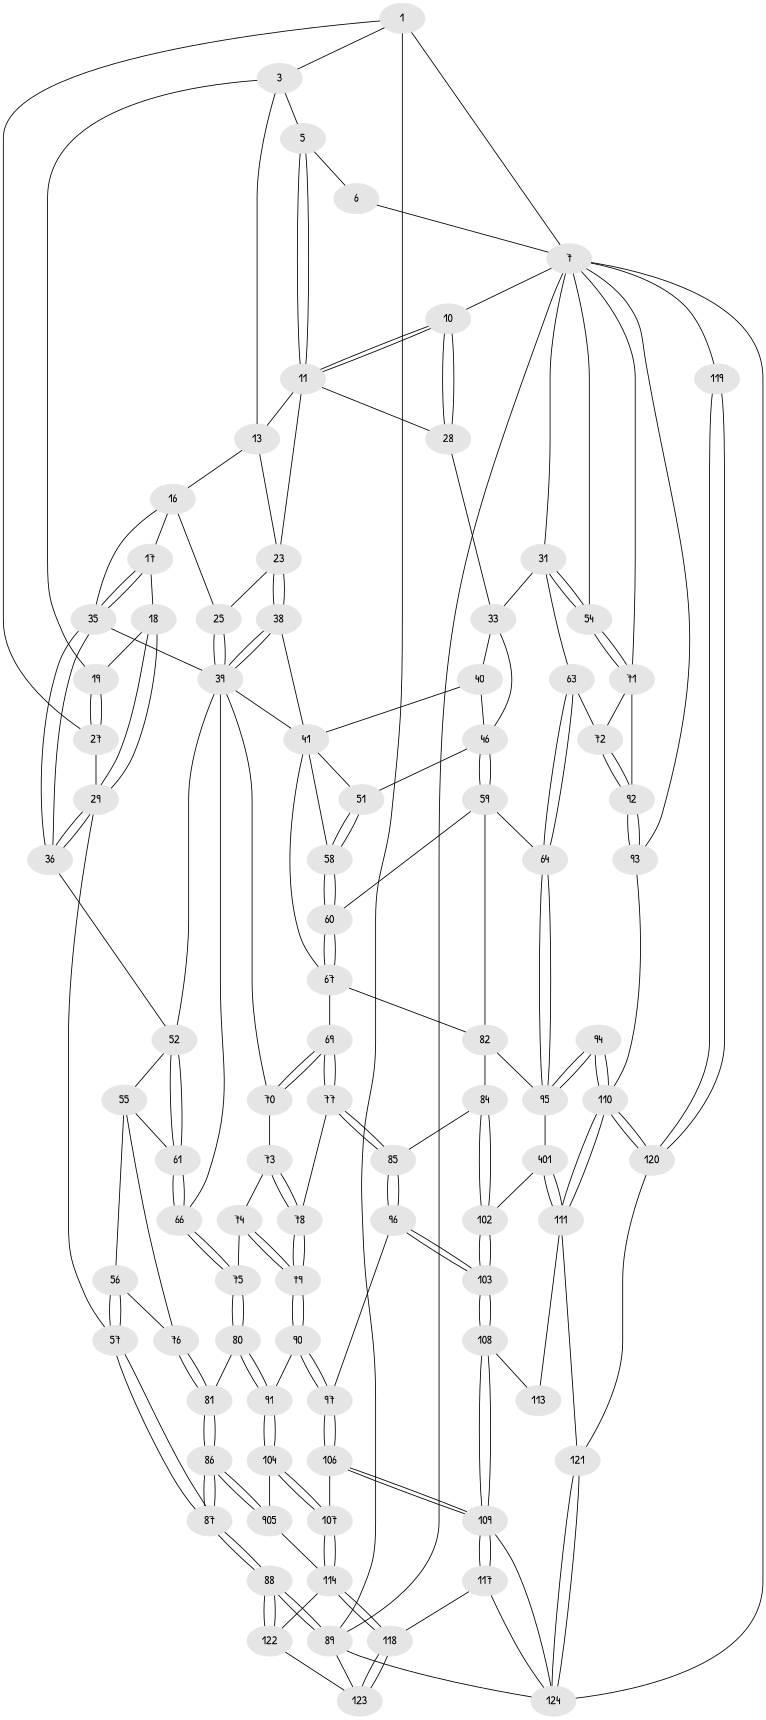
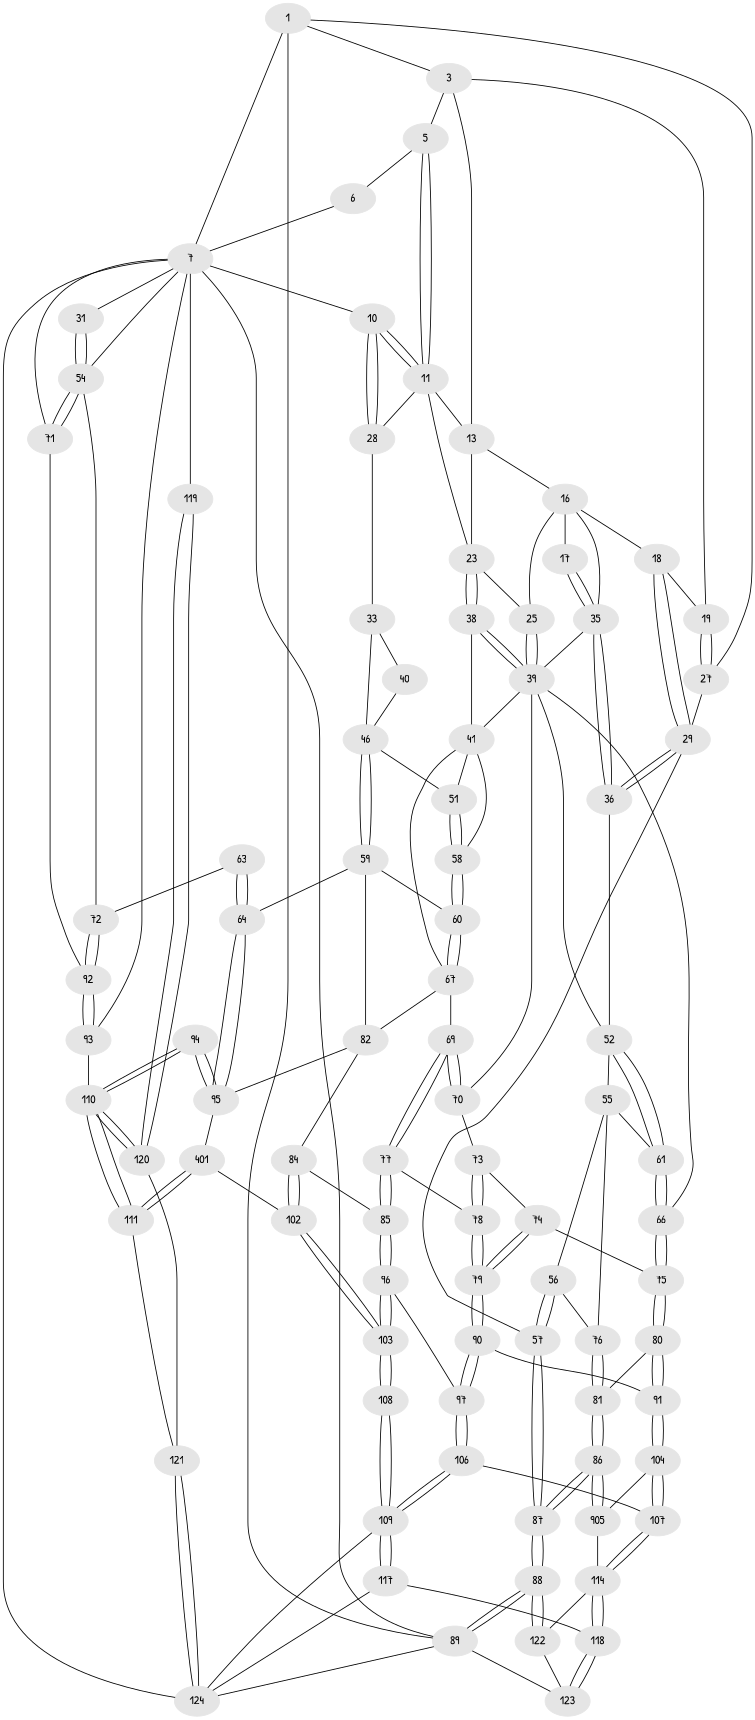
(152, 589) -> (611, 529)
(518, 589) -> none
(556, 620) -> none
(393, 710) -> none
(616, 710) -> (96, 649)
(538, 1401) -> none
